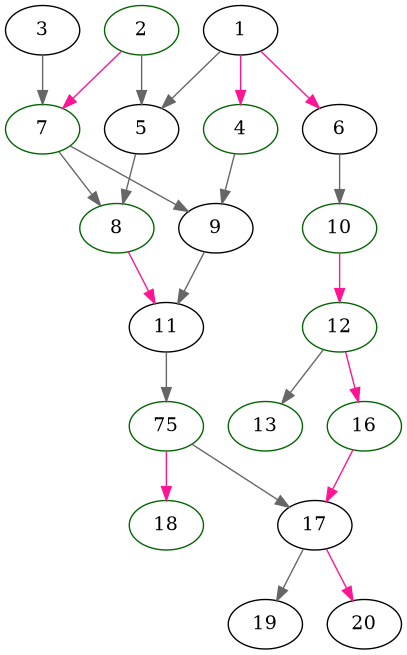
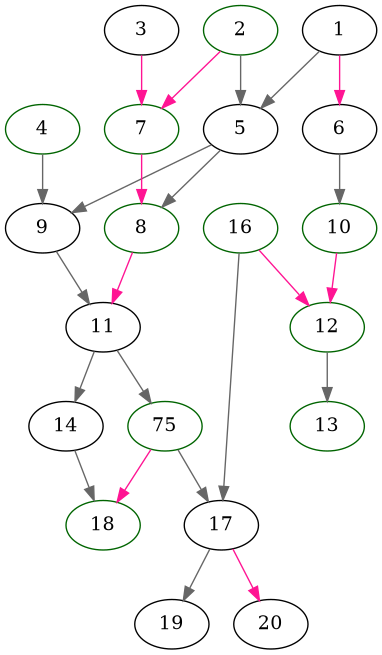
(43, 73) -> (142, 73)
(241, 73) -> none
(75, 173) -> (142, 169)
(121, 174) -> (151, 174)
(350, 370) -> (279, 272)
none -> (66, 426)
(343, 470) -> (231, 370)
